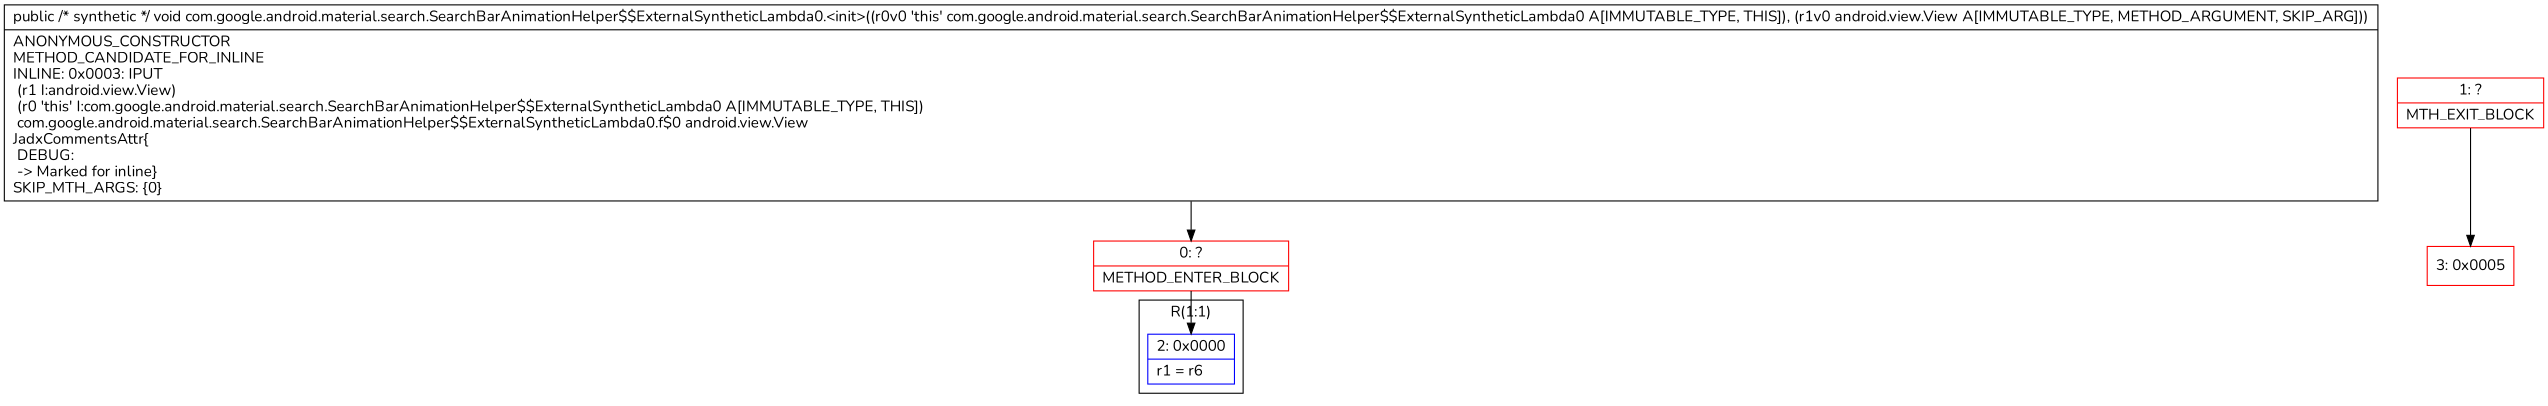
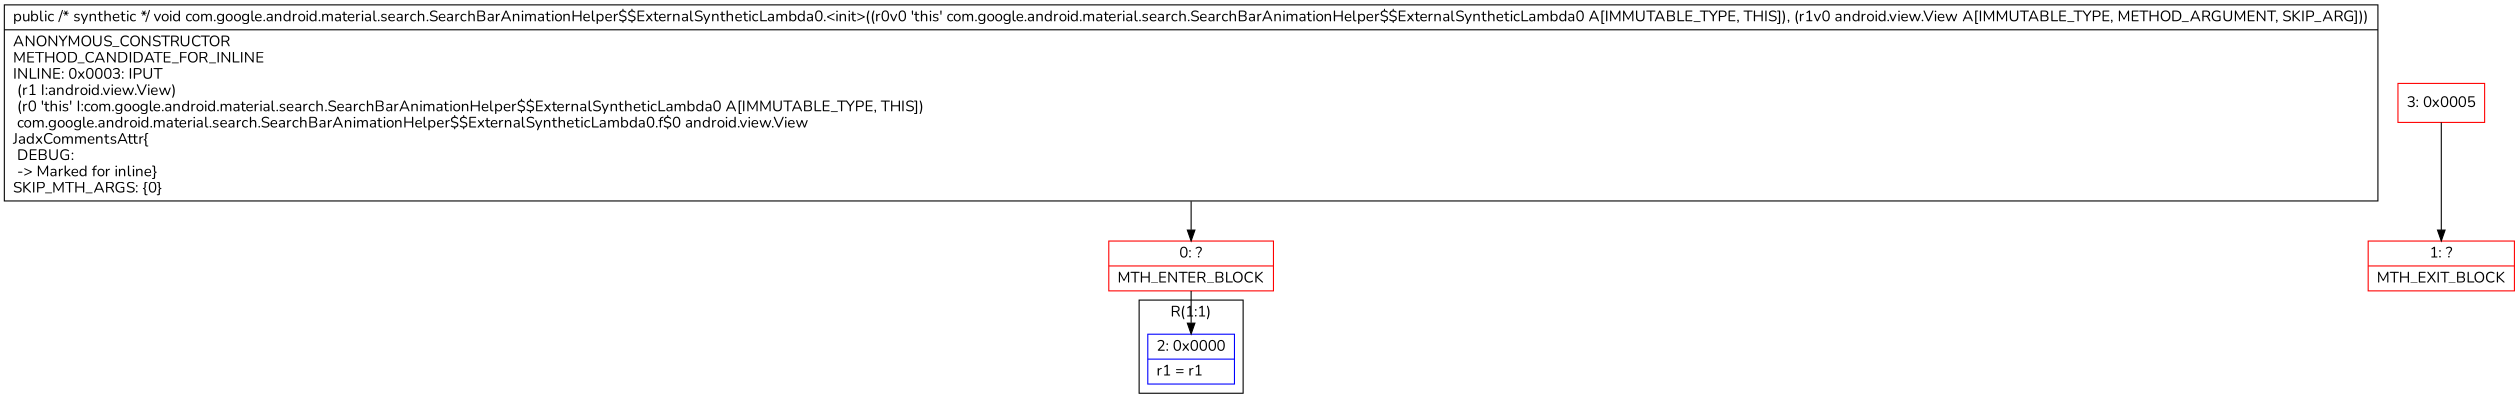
(2471, 182) -> (2441, 176)
(1191, 278) -> (1191, 278)
(1180, 371) -> (1180, 371)
